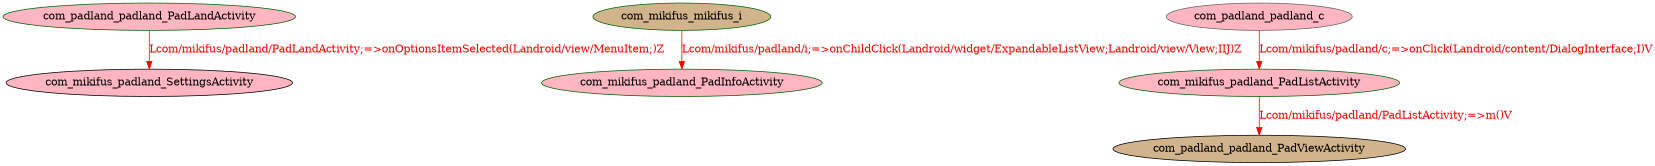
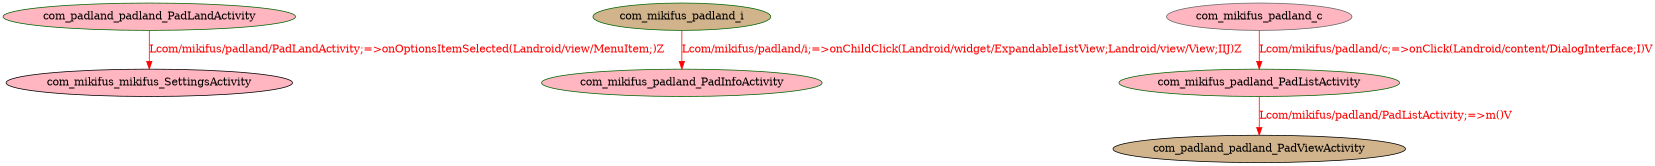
(682, 17) -> (682, 17)
(1259, 17) -> (1259, 17)
(149, 83) -> (149, 83)
